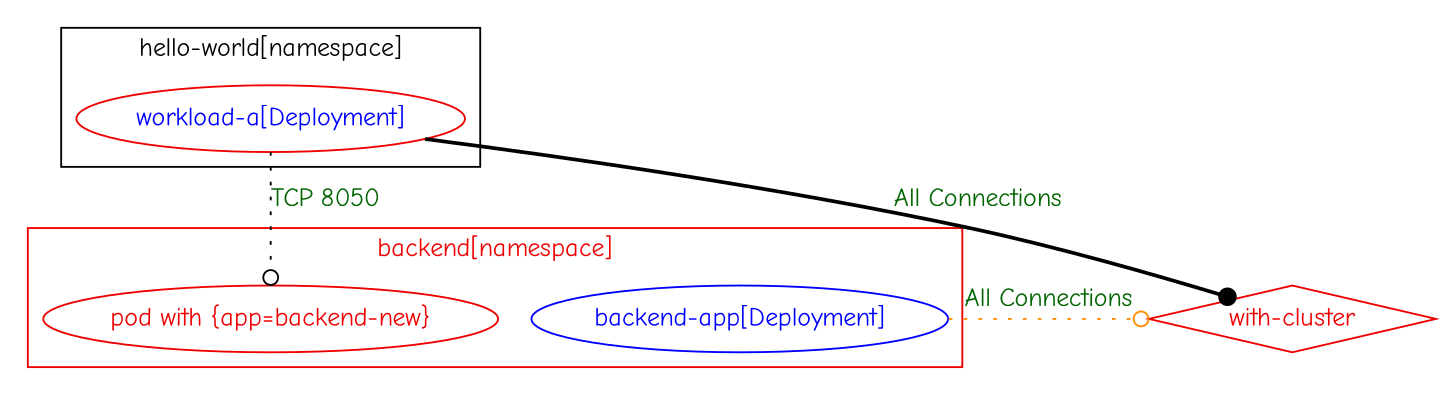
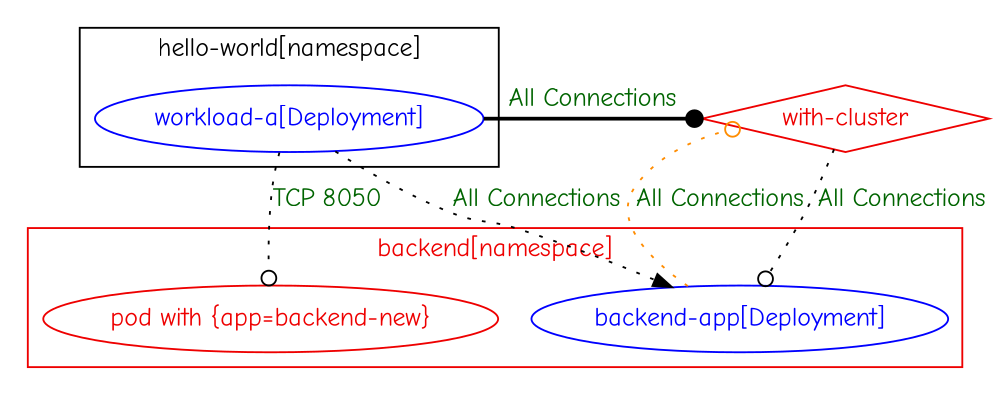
(271, 119) -> (289, 119)
none -> (805, 213)
none -> (458, 215)
